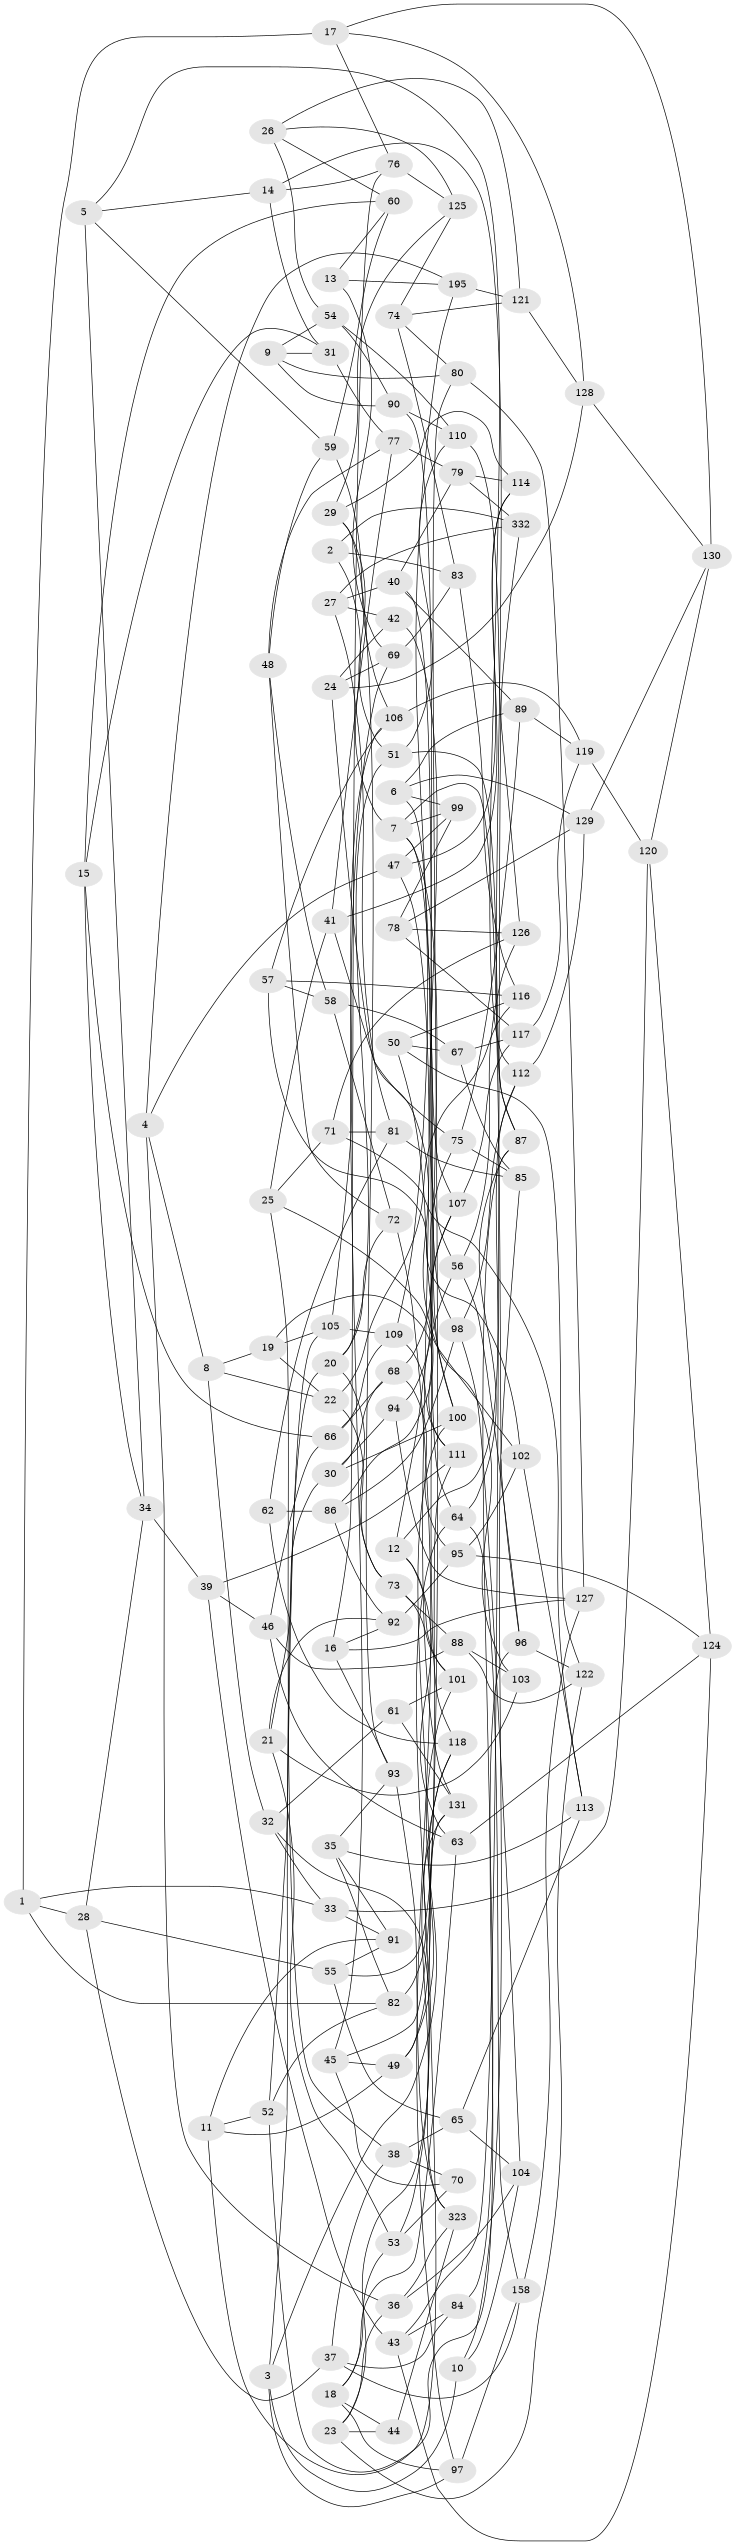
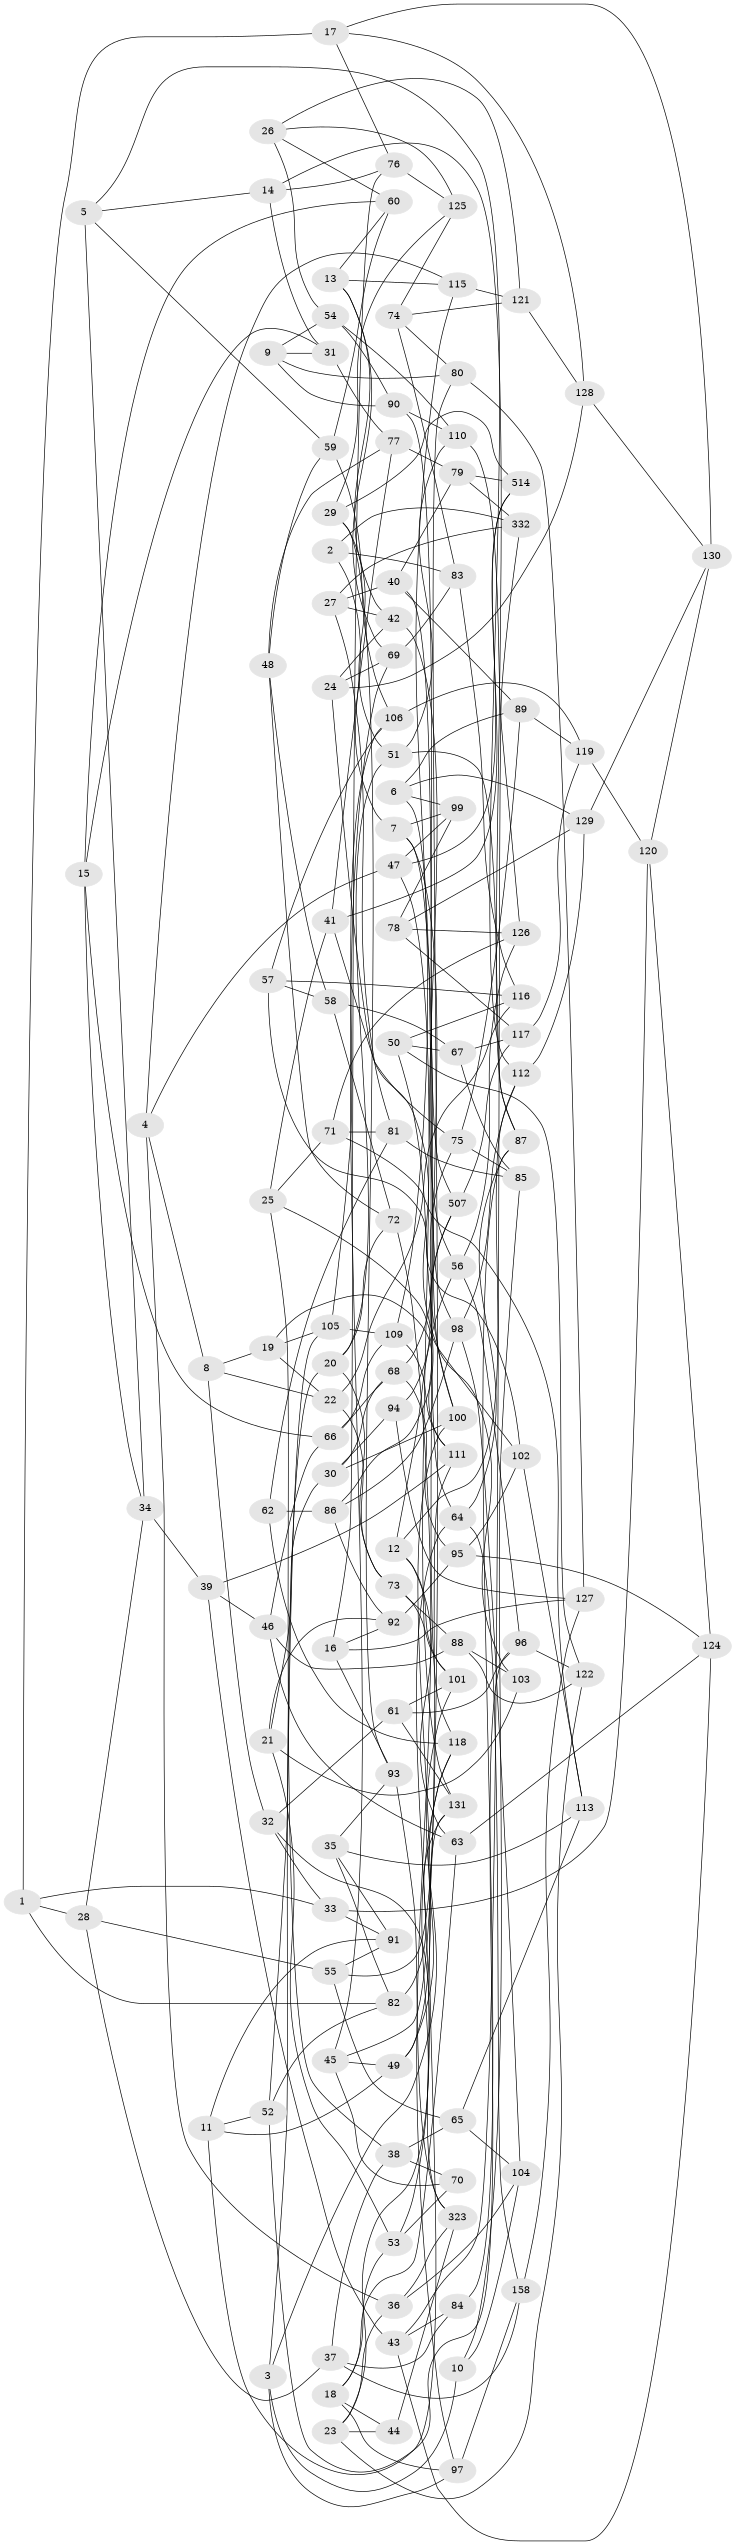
(458, 285) -> (458, 285)
none -> (362, 449)
(521, 483) -> (521, 483)
(499, 1168) -> (473, 1701)
(458, 1204) -> (458, 1204)
